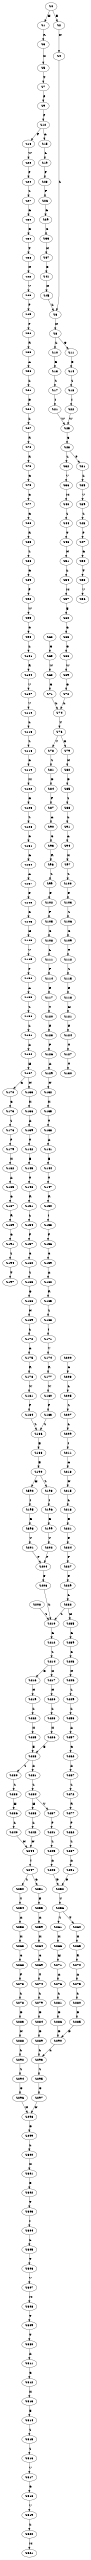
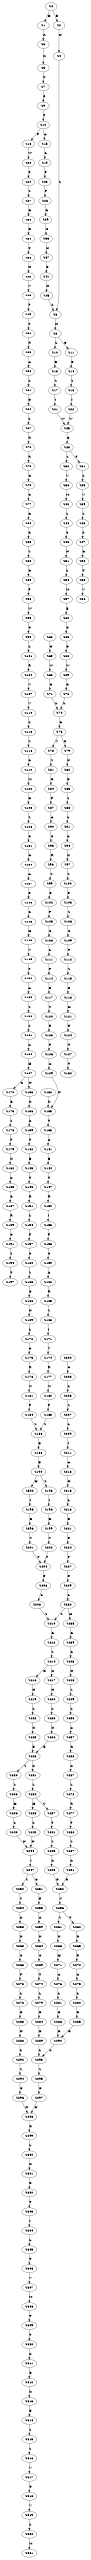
(61, 723) -> (61, 723)
(49, 1082) -> (58, 1092)
(47, 1604) -> (40, 1594)
